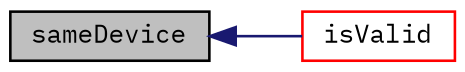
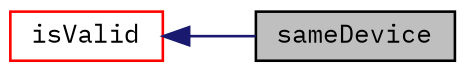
(269, 36) -> (223, 36)
